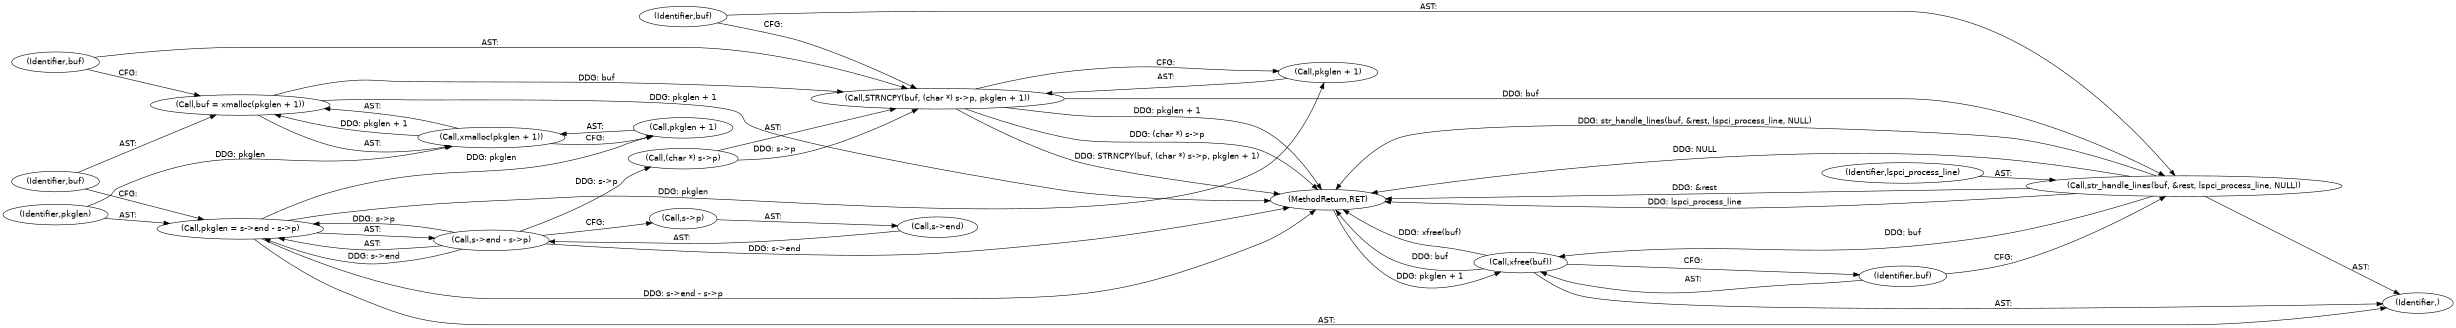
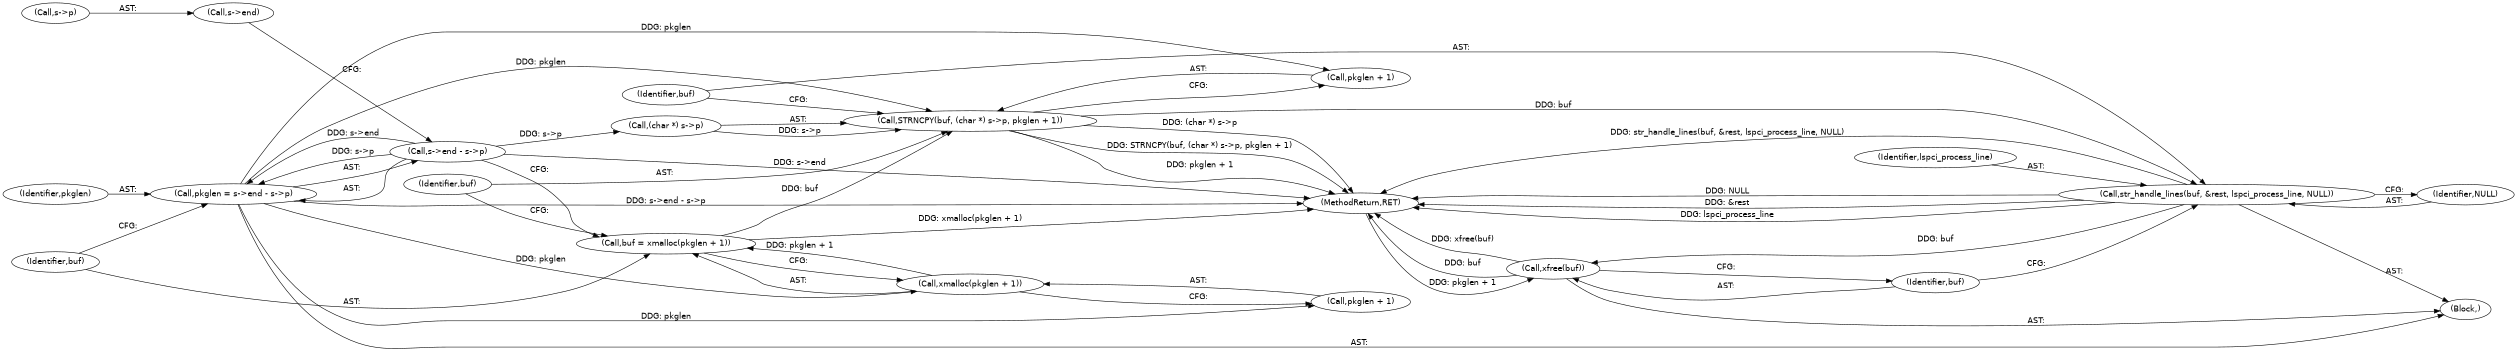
none -> (573, 67)
(683, 98) -> (970, 219)
(374, 144) -> (800, 261)
(262, 159) -> (584, 275)
none -> (2466, 195)
(594, 230) -> (545, 188)
(683, 238) -> (353, 70)
(2418, 303) -> (2466, 309)
